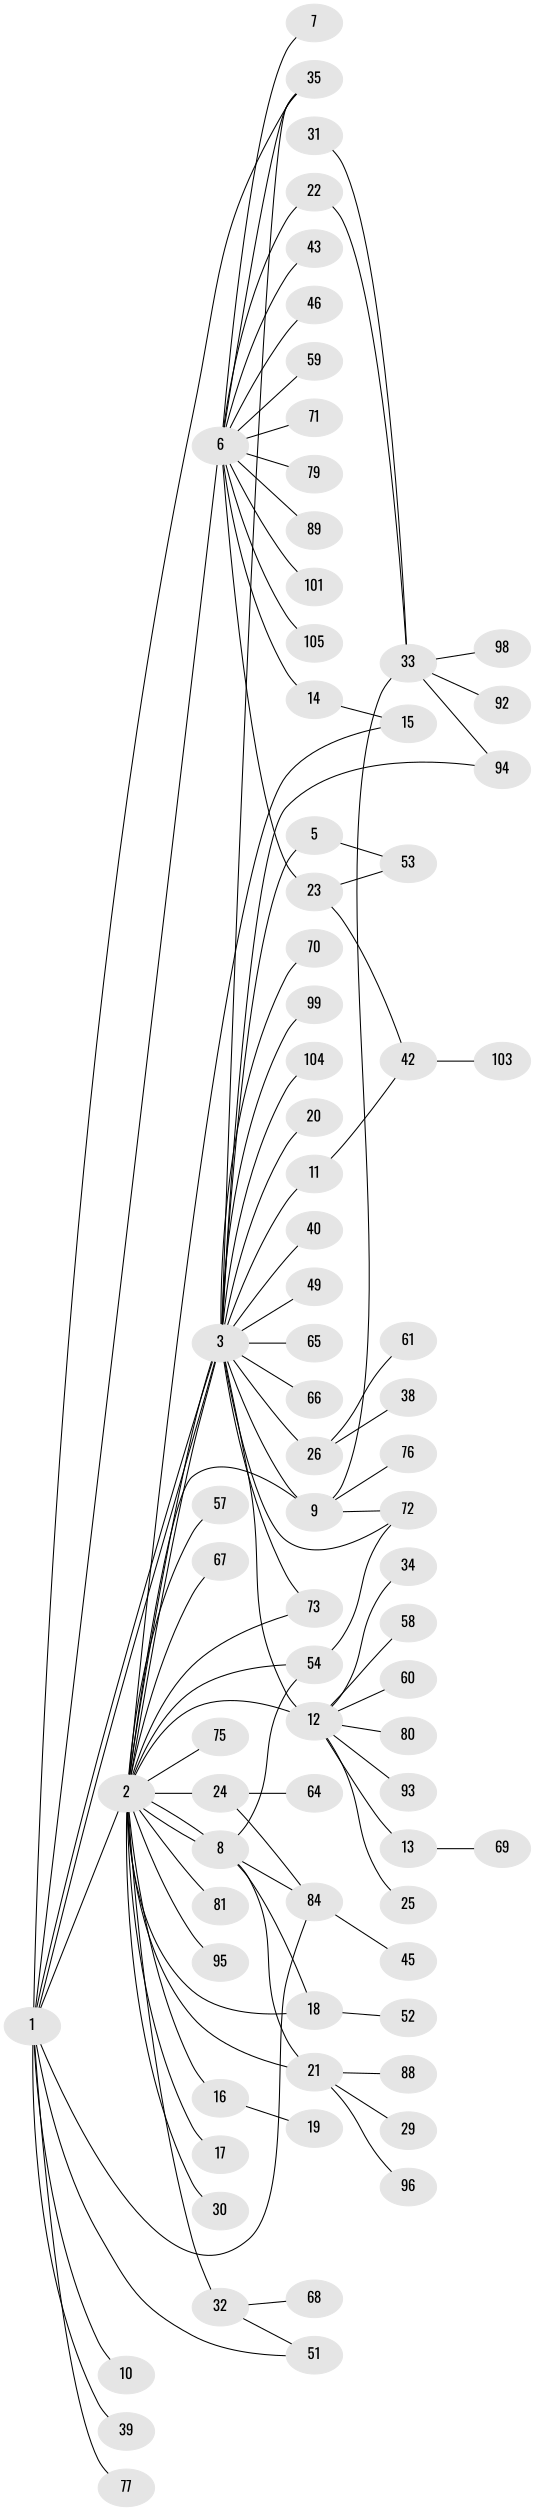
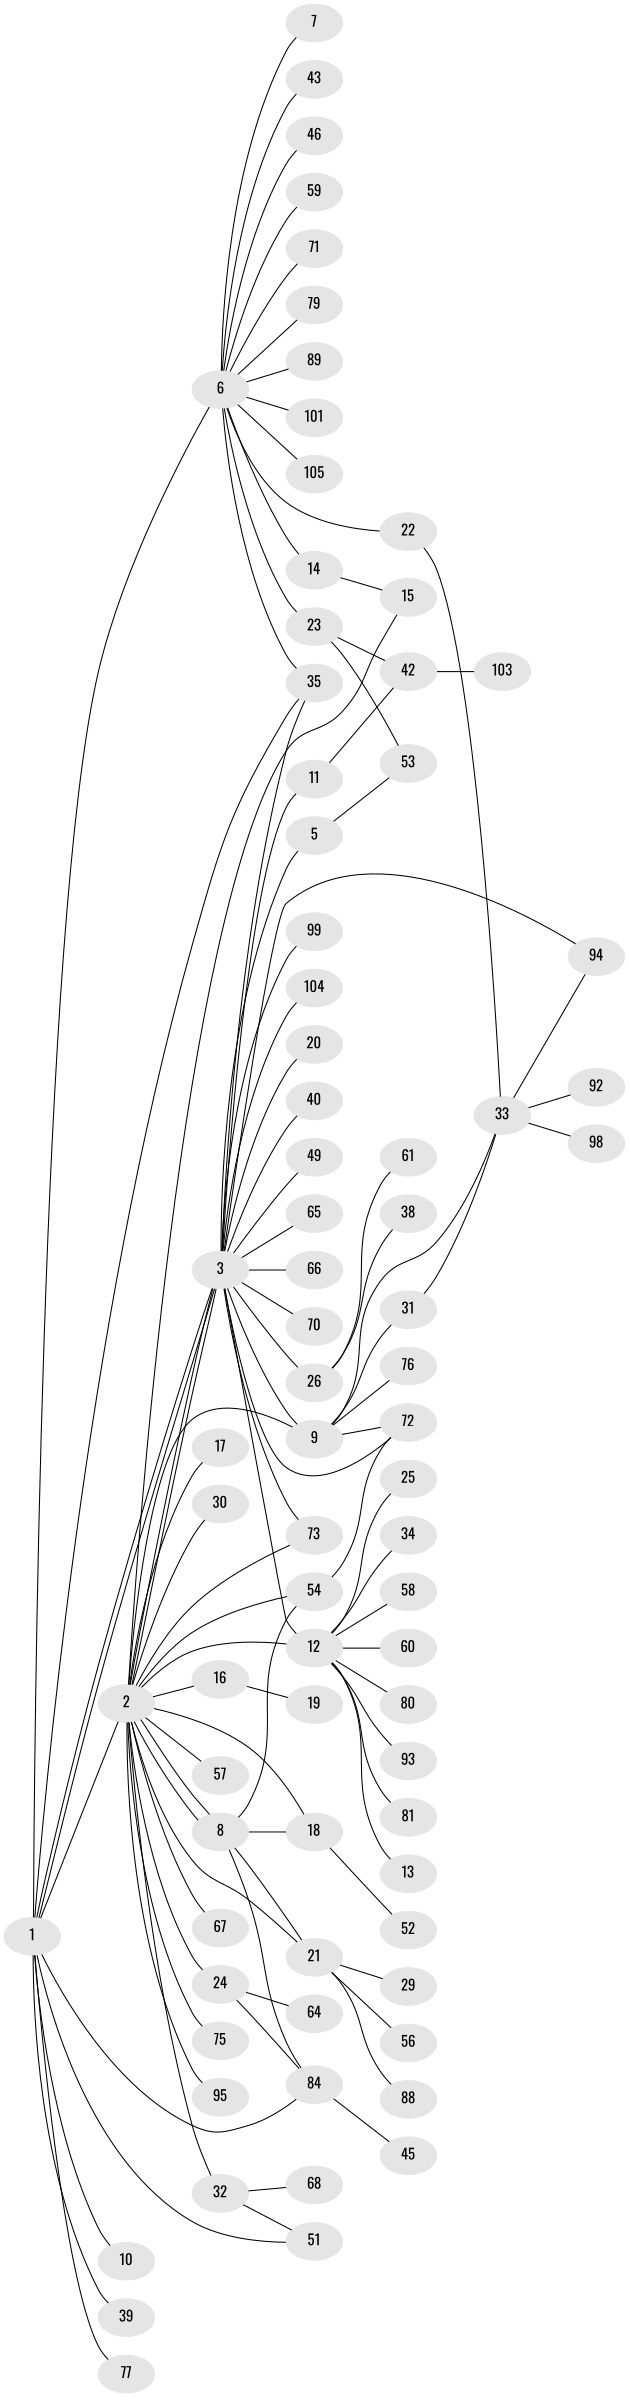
none -> (365, 1366)
(502, 1849) -> none
(170, 1851) -> (368, 1763)
(408, 2187) -> (408, 2043)
